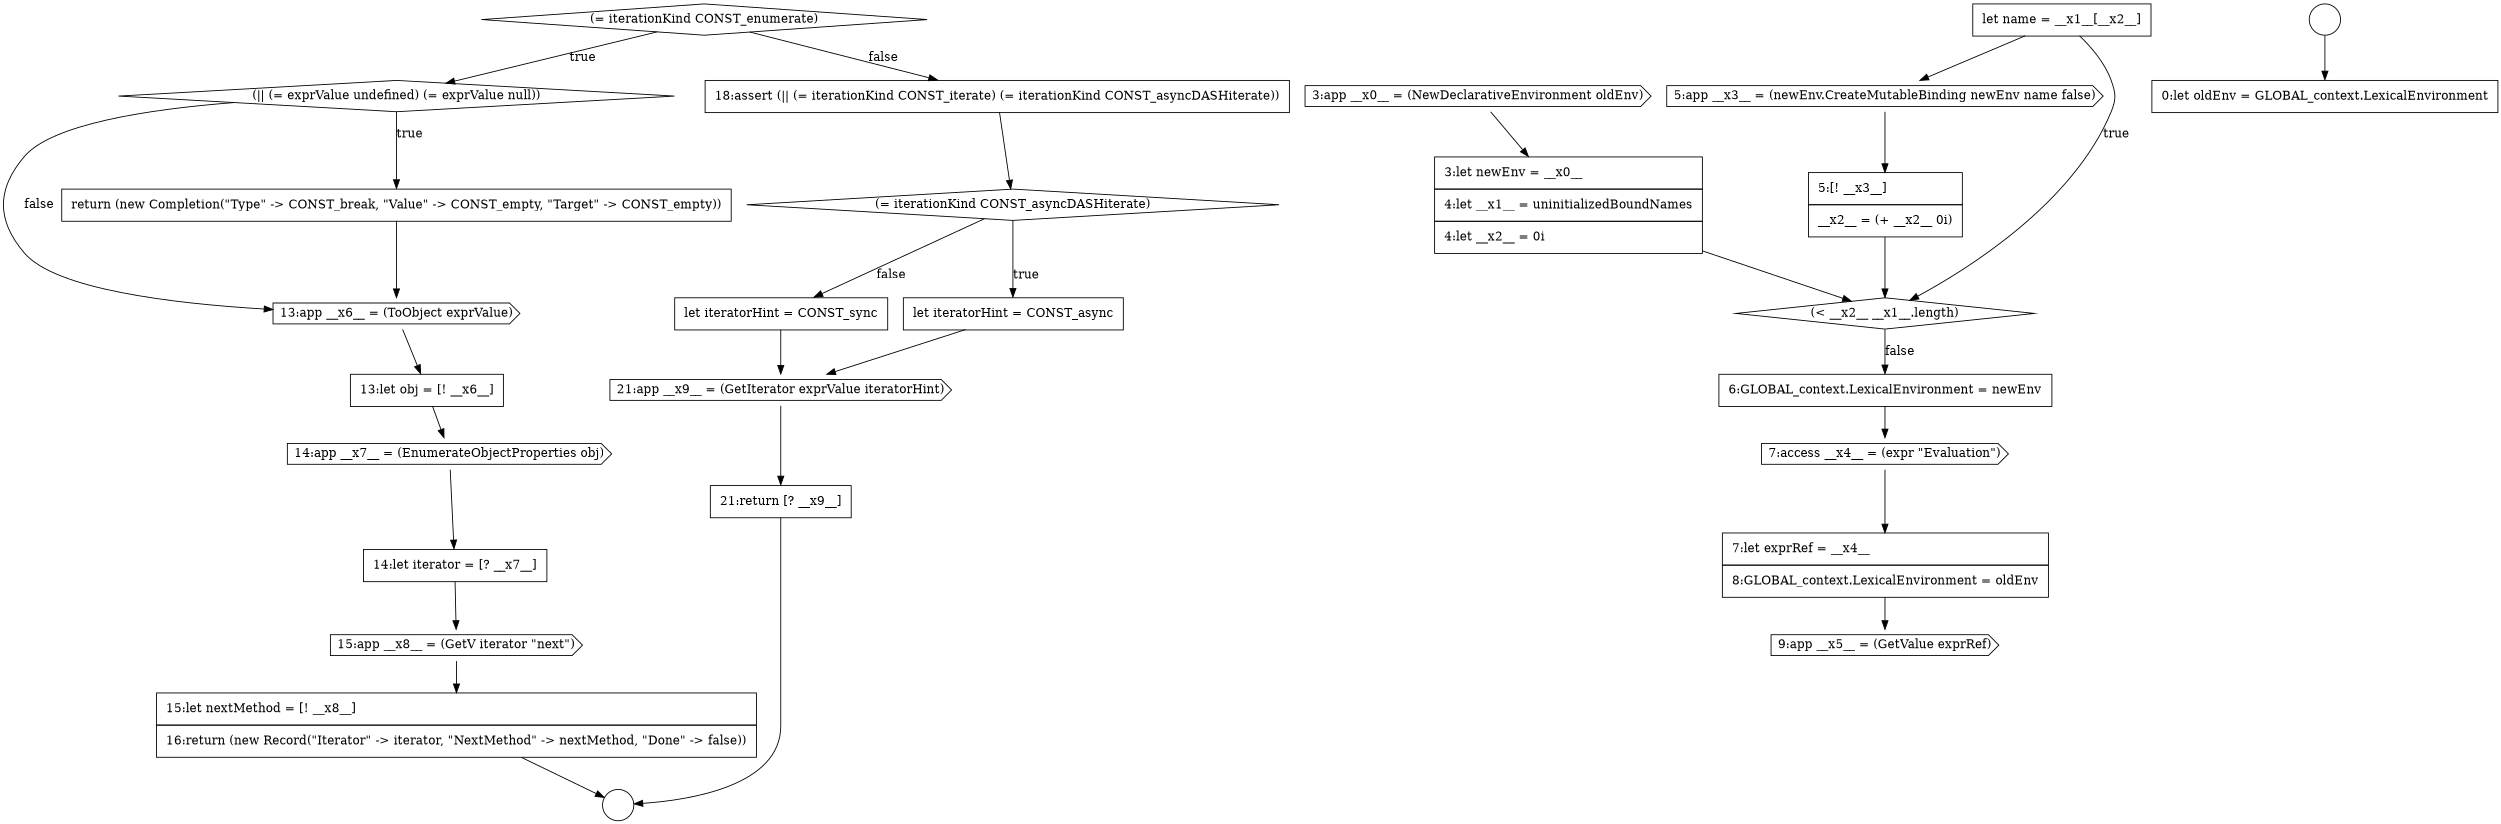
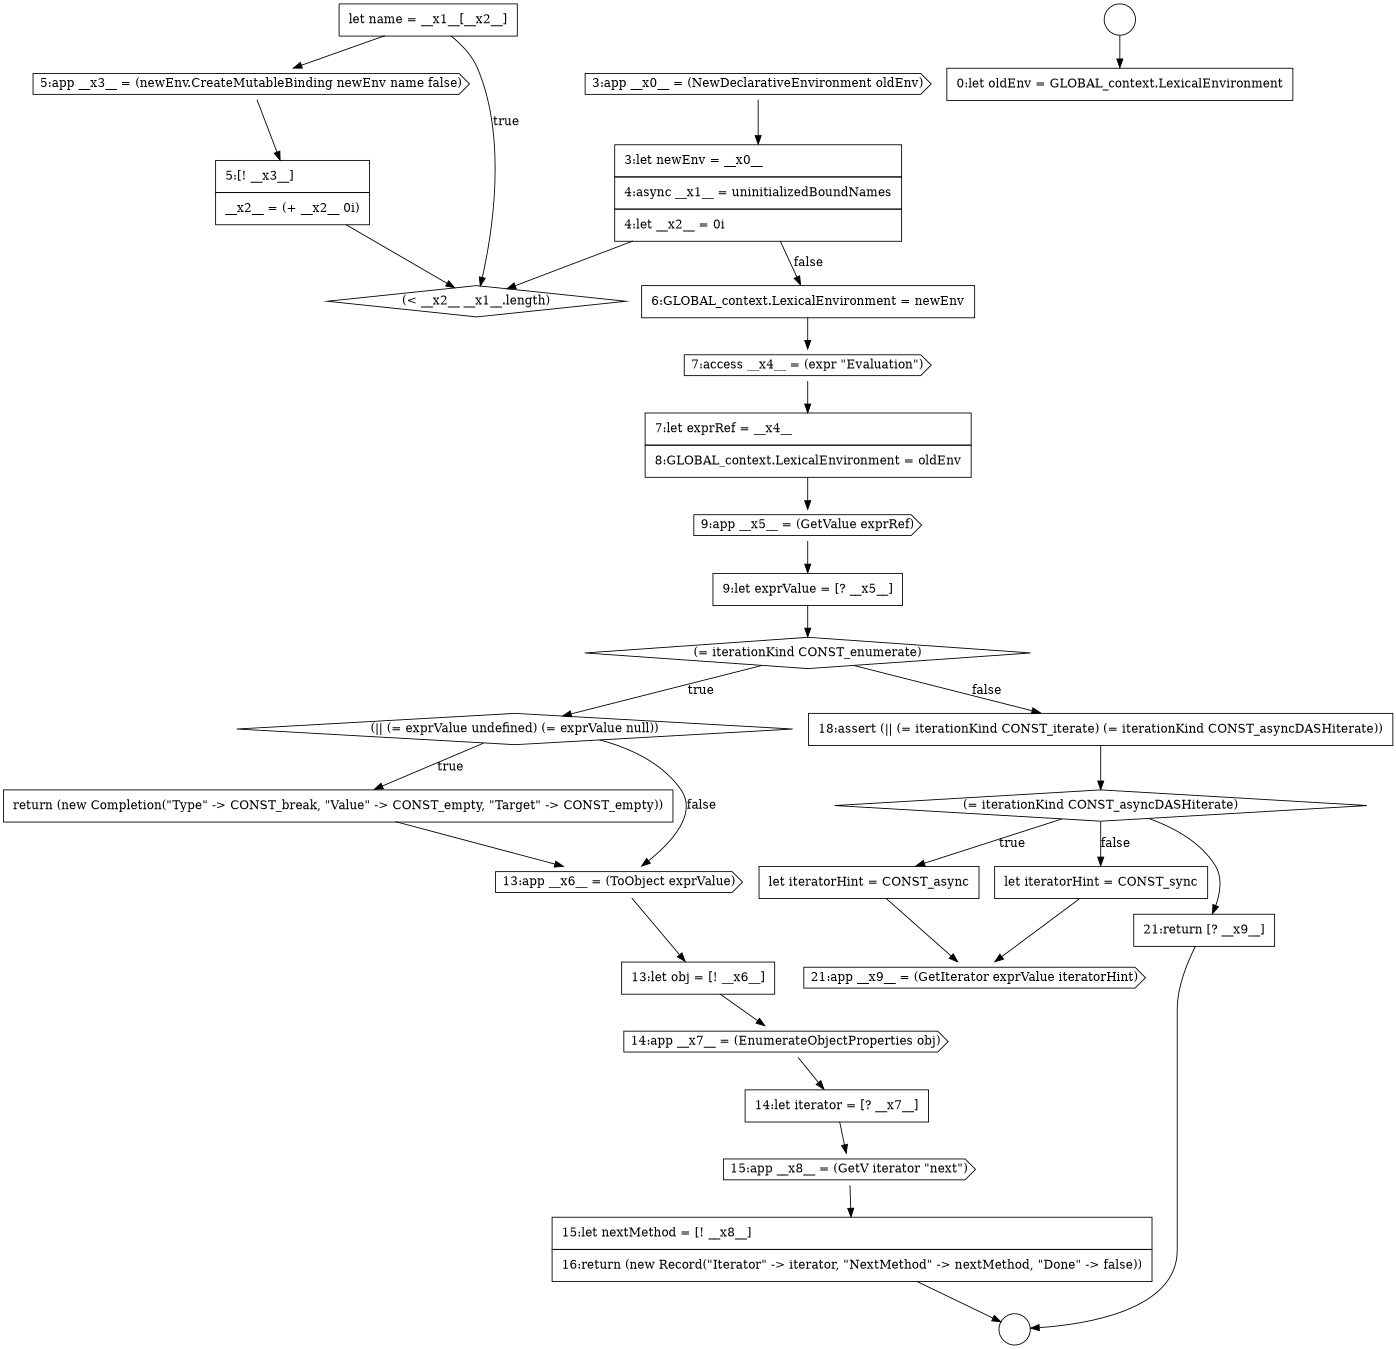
(1568, 205) -> (758, 193)
(1885, 347) -> (789, 259)
(781, 441) -> (1202, 849)
none -> (808, 589)
